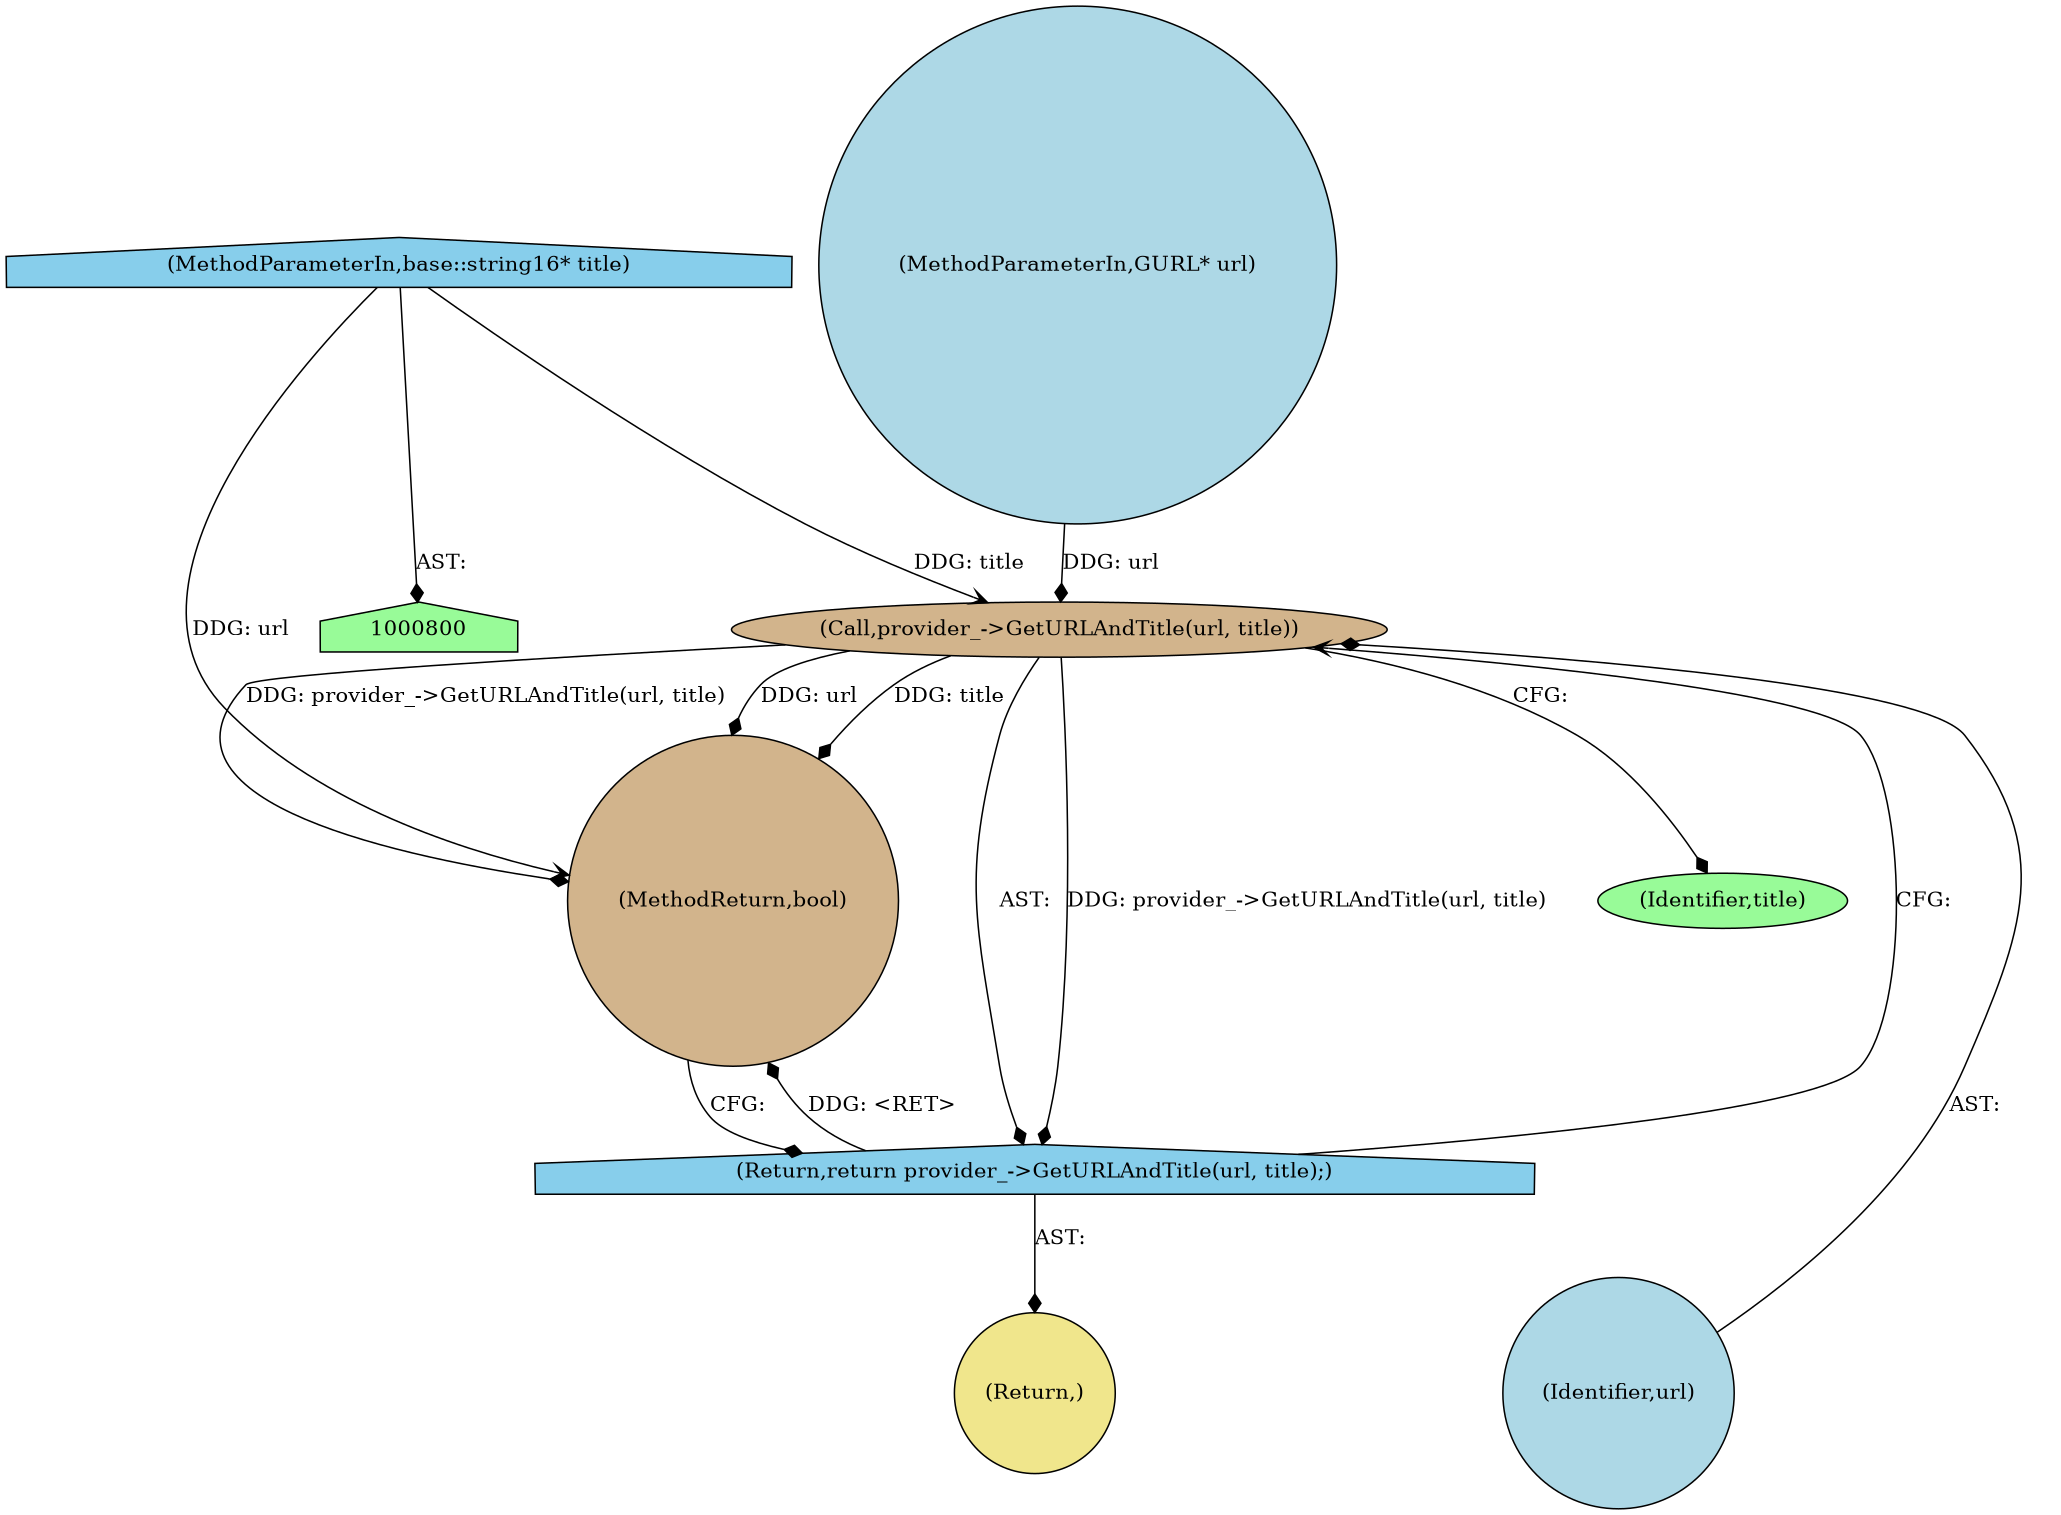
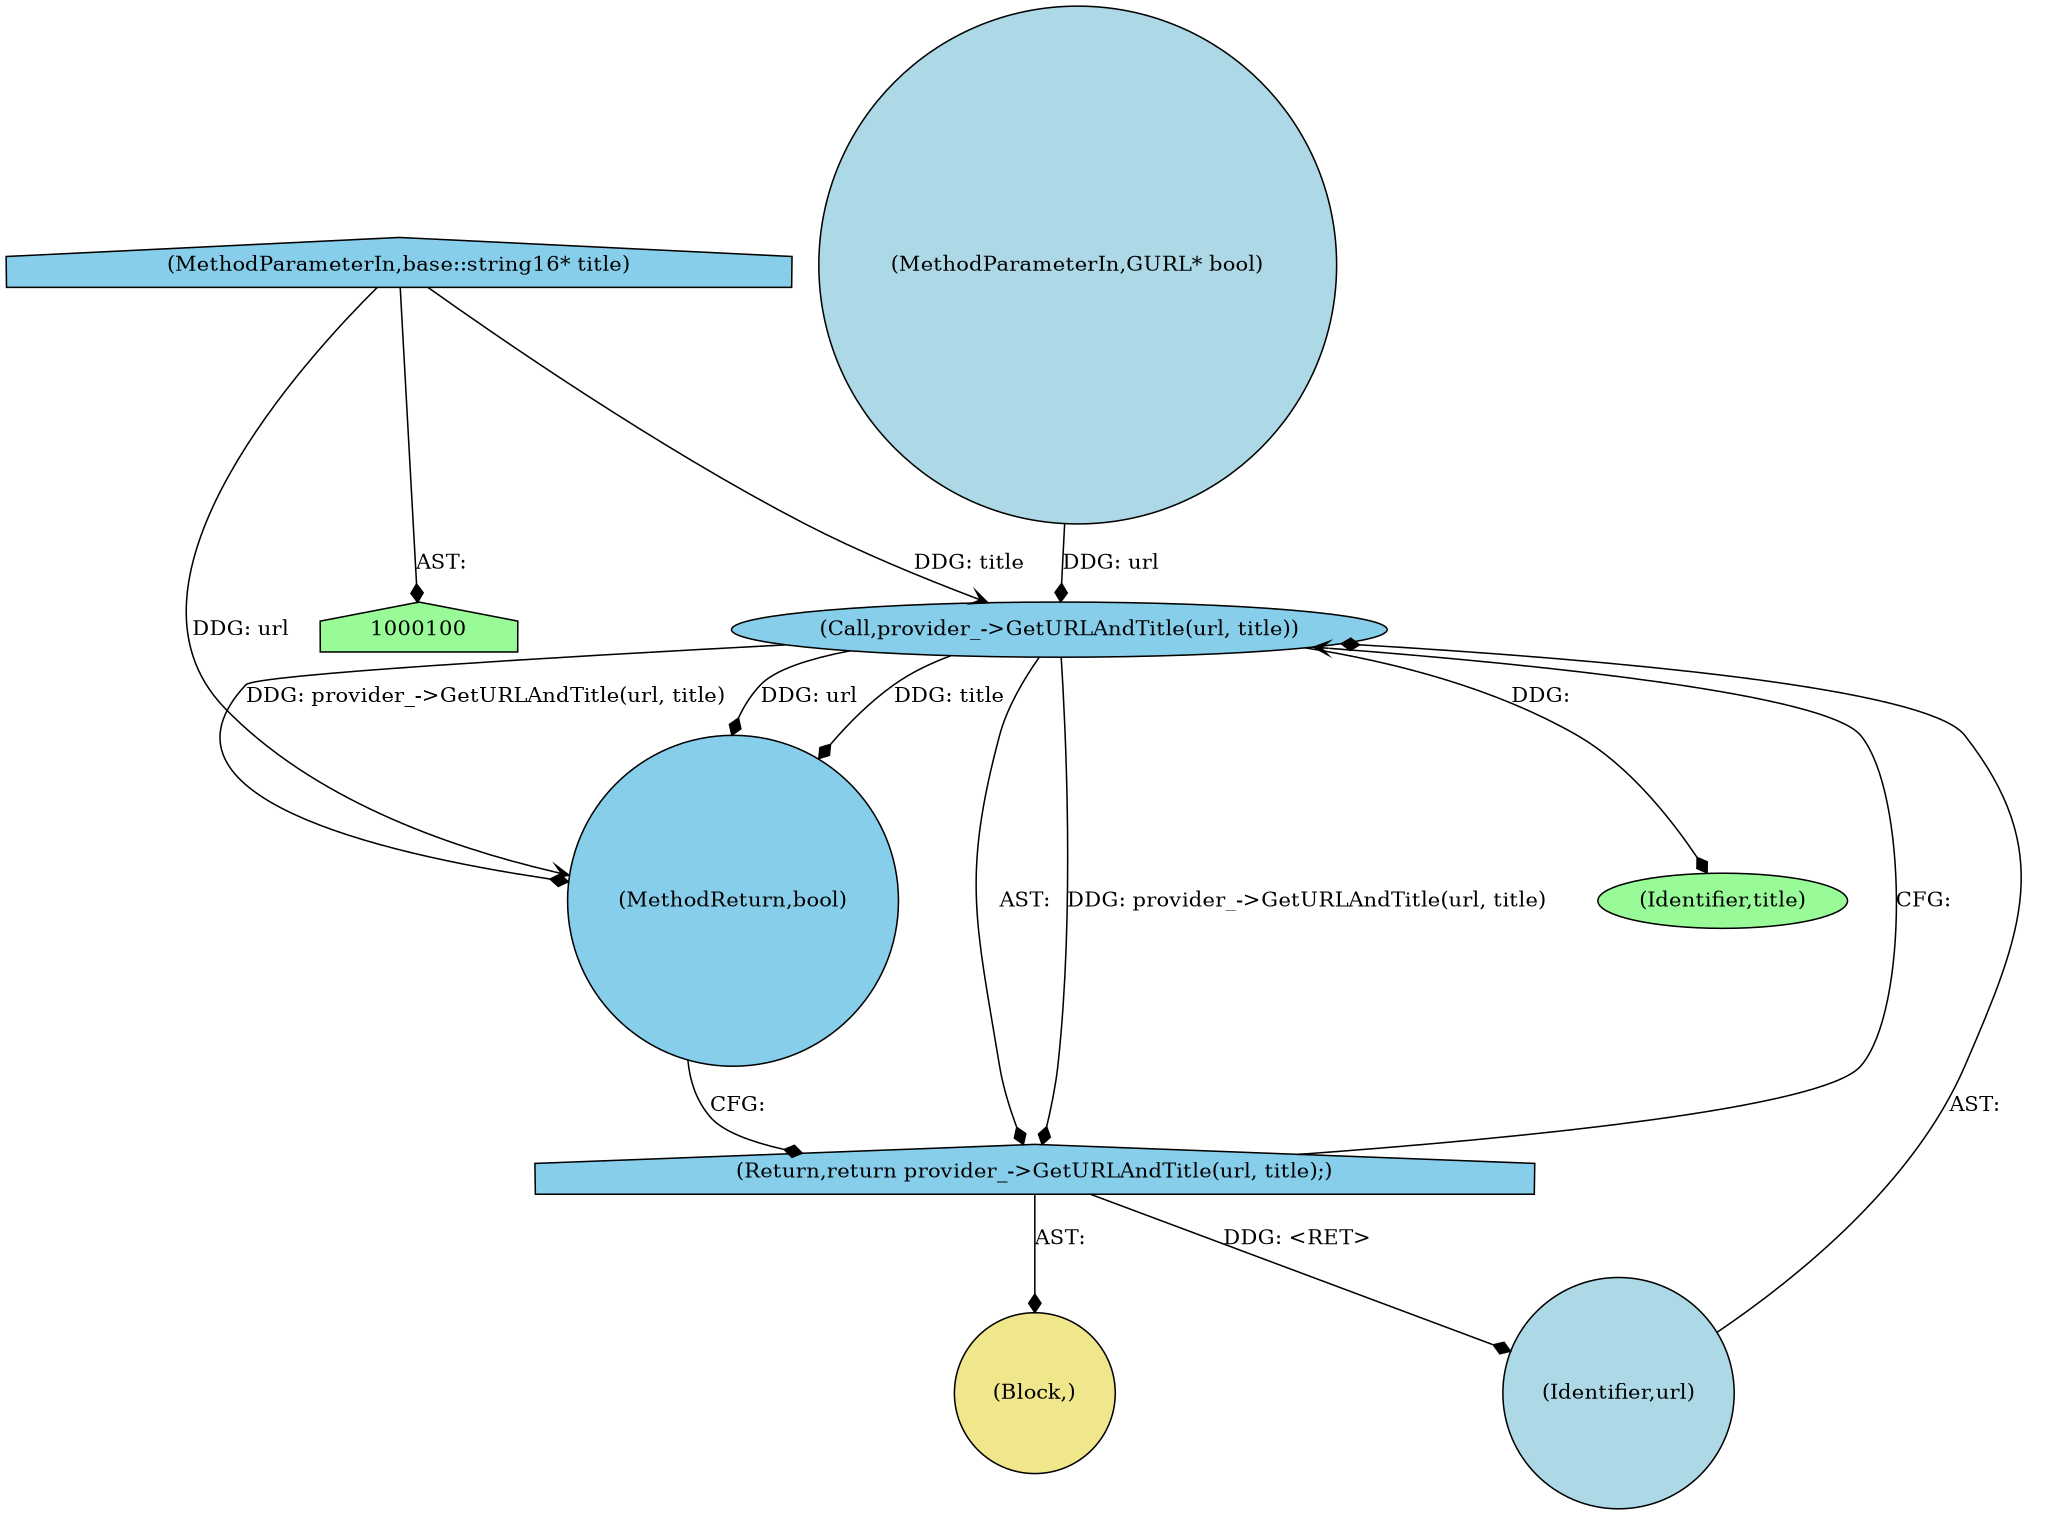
(1078, 265) -> (1078, 265)
(419, 630) -> (419, 630)
(1059, 630) -> (1059, 630)
(1544, 696) -> (1544, 696)
(733, 901) -> (733, 901)
(815, 1123) -> (1292, 1269)
(1035, 1393) -> (1035, 1393)
